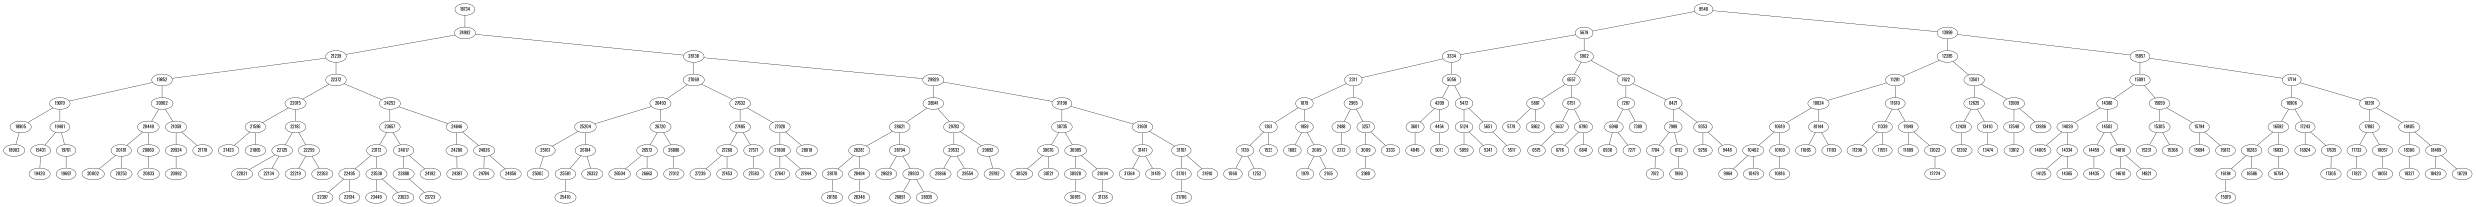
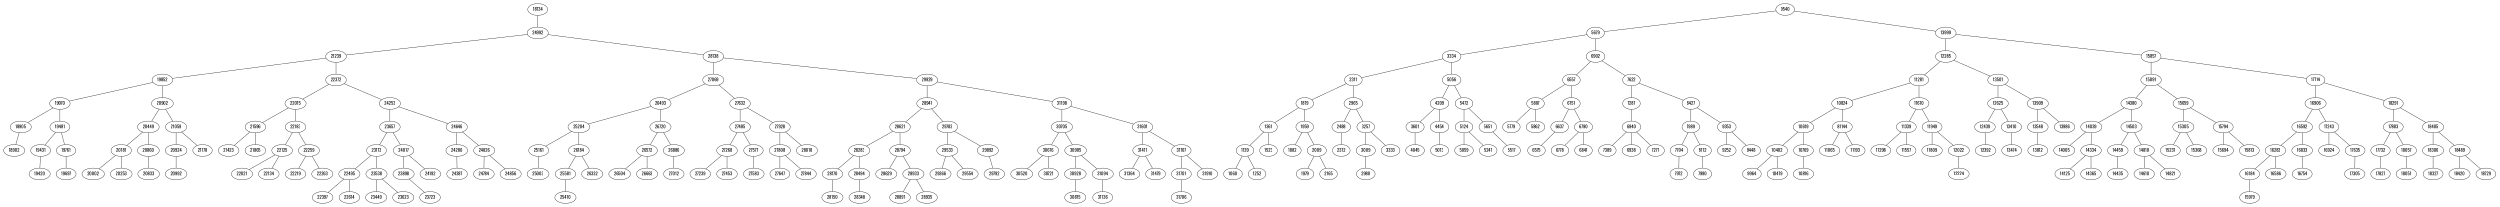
(1632, 115) -> (1619, 139)
(1062, 127) -> (1062, 127)
(1703, 150) -> (1727, 150)
